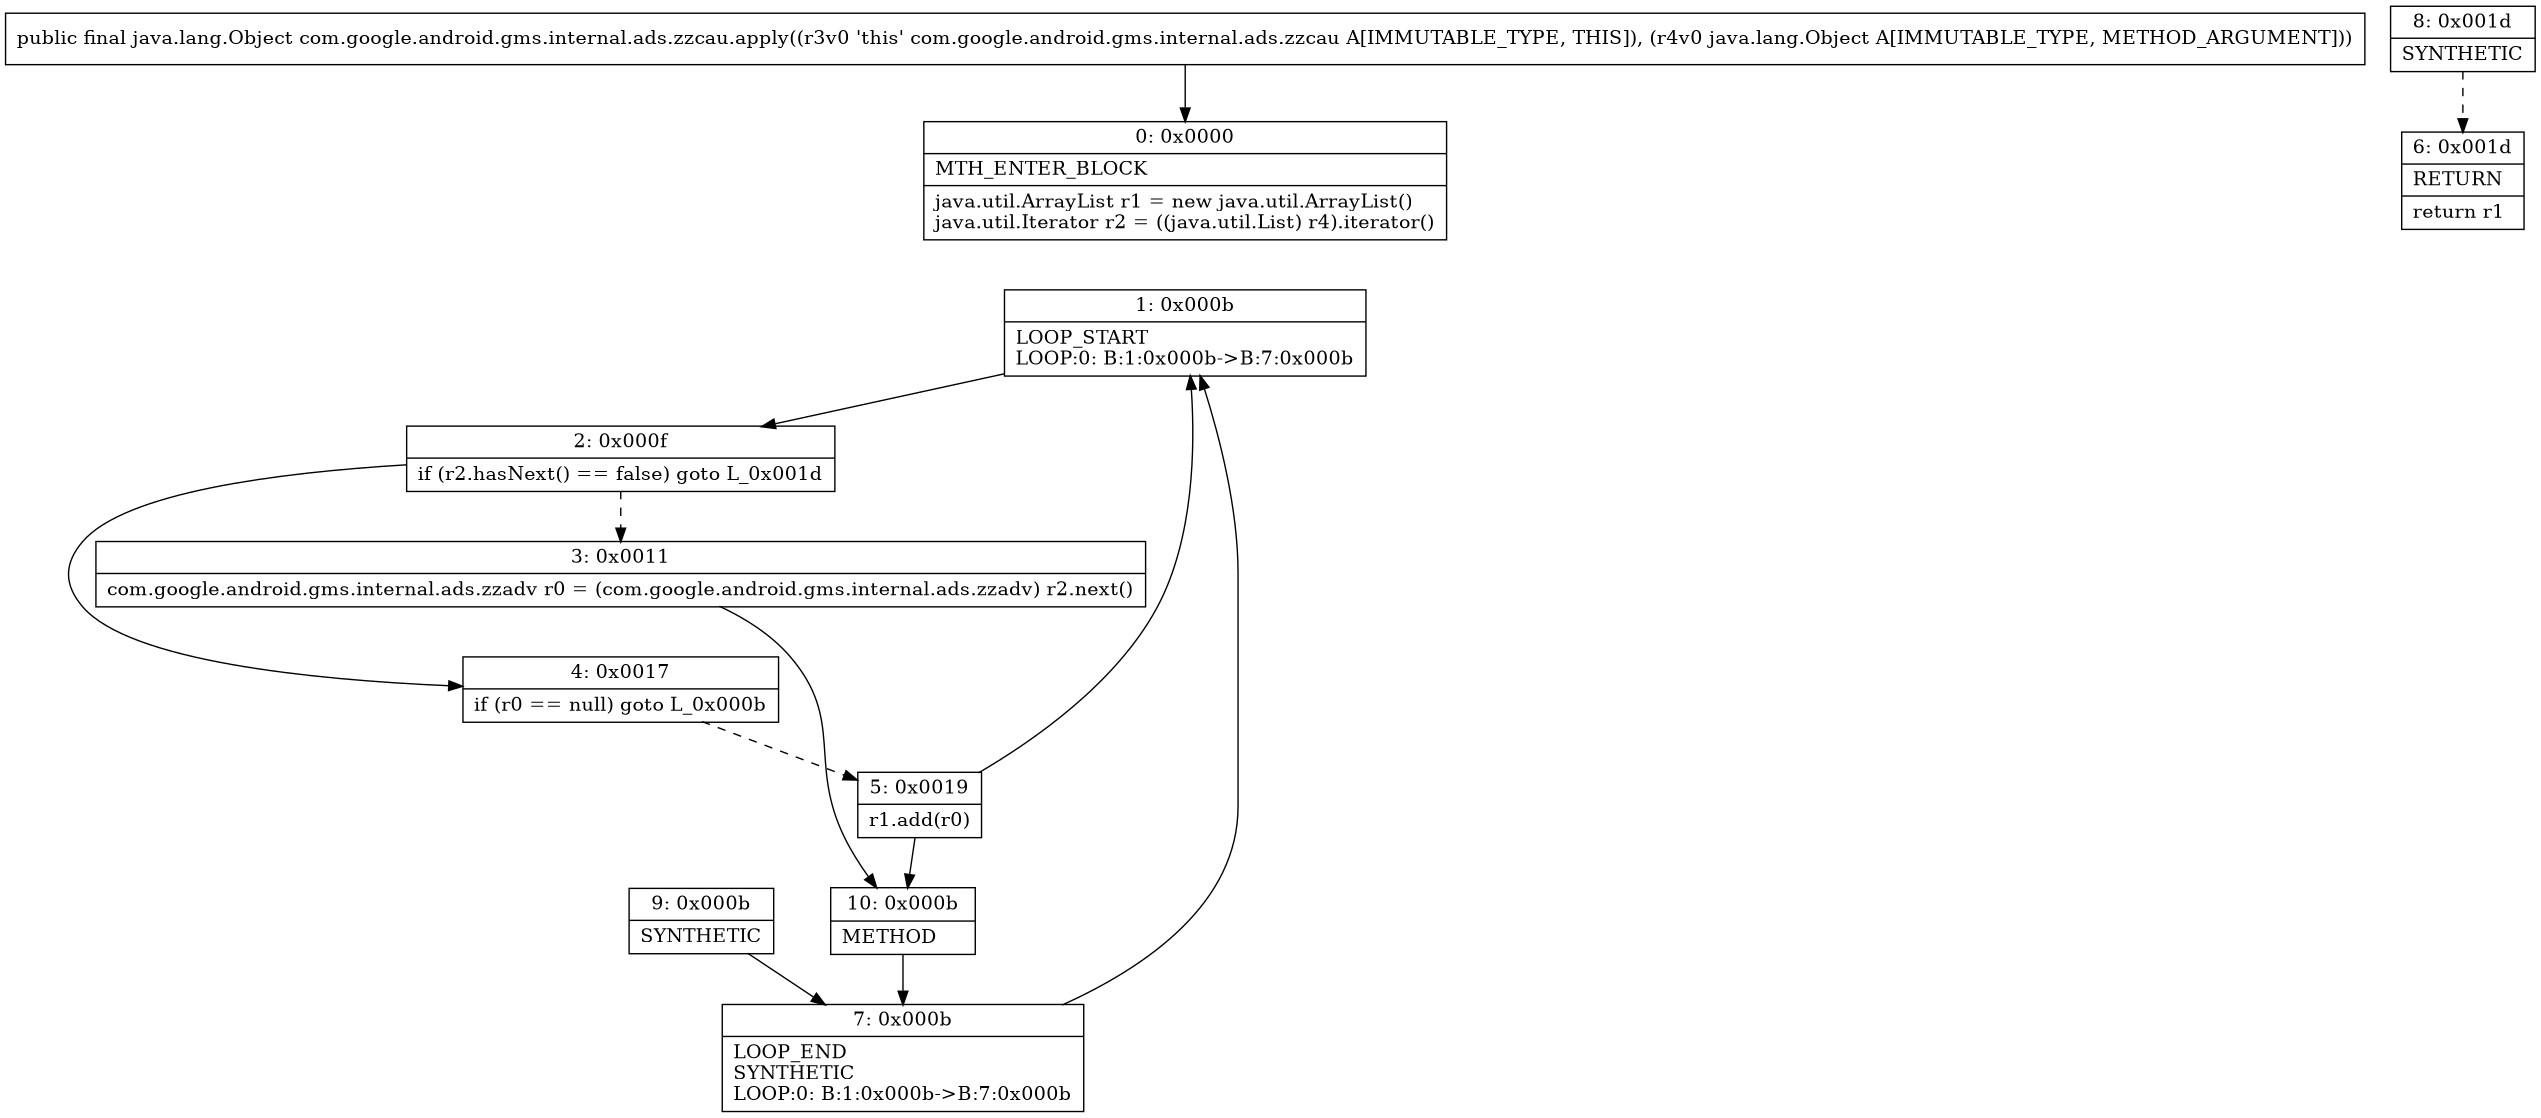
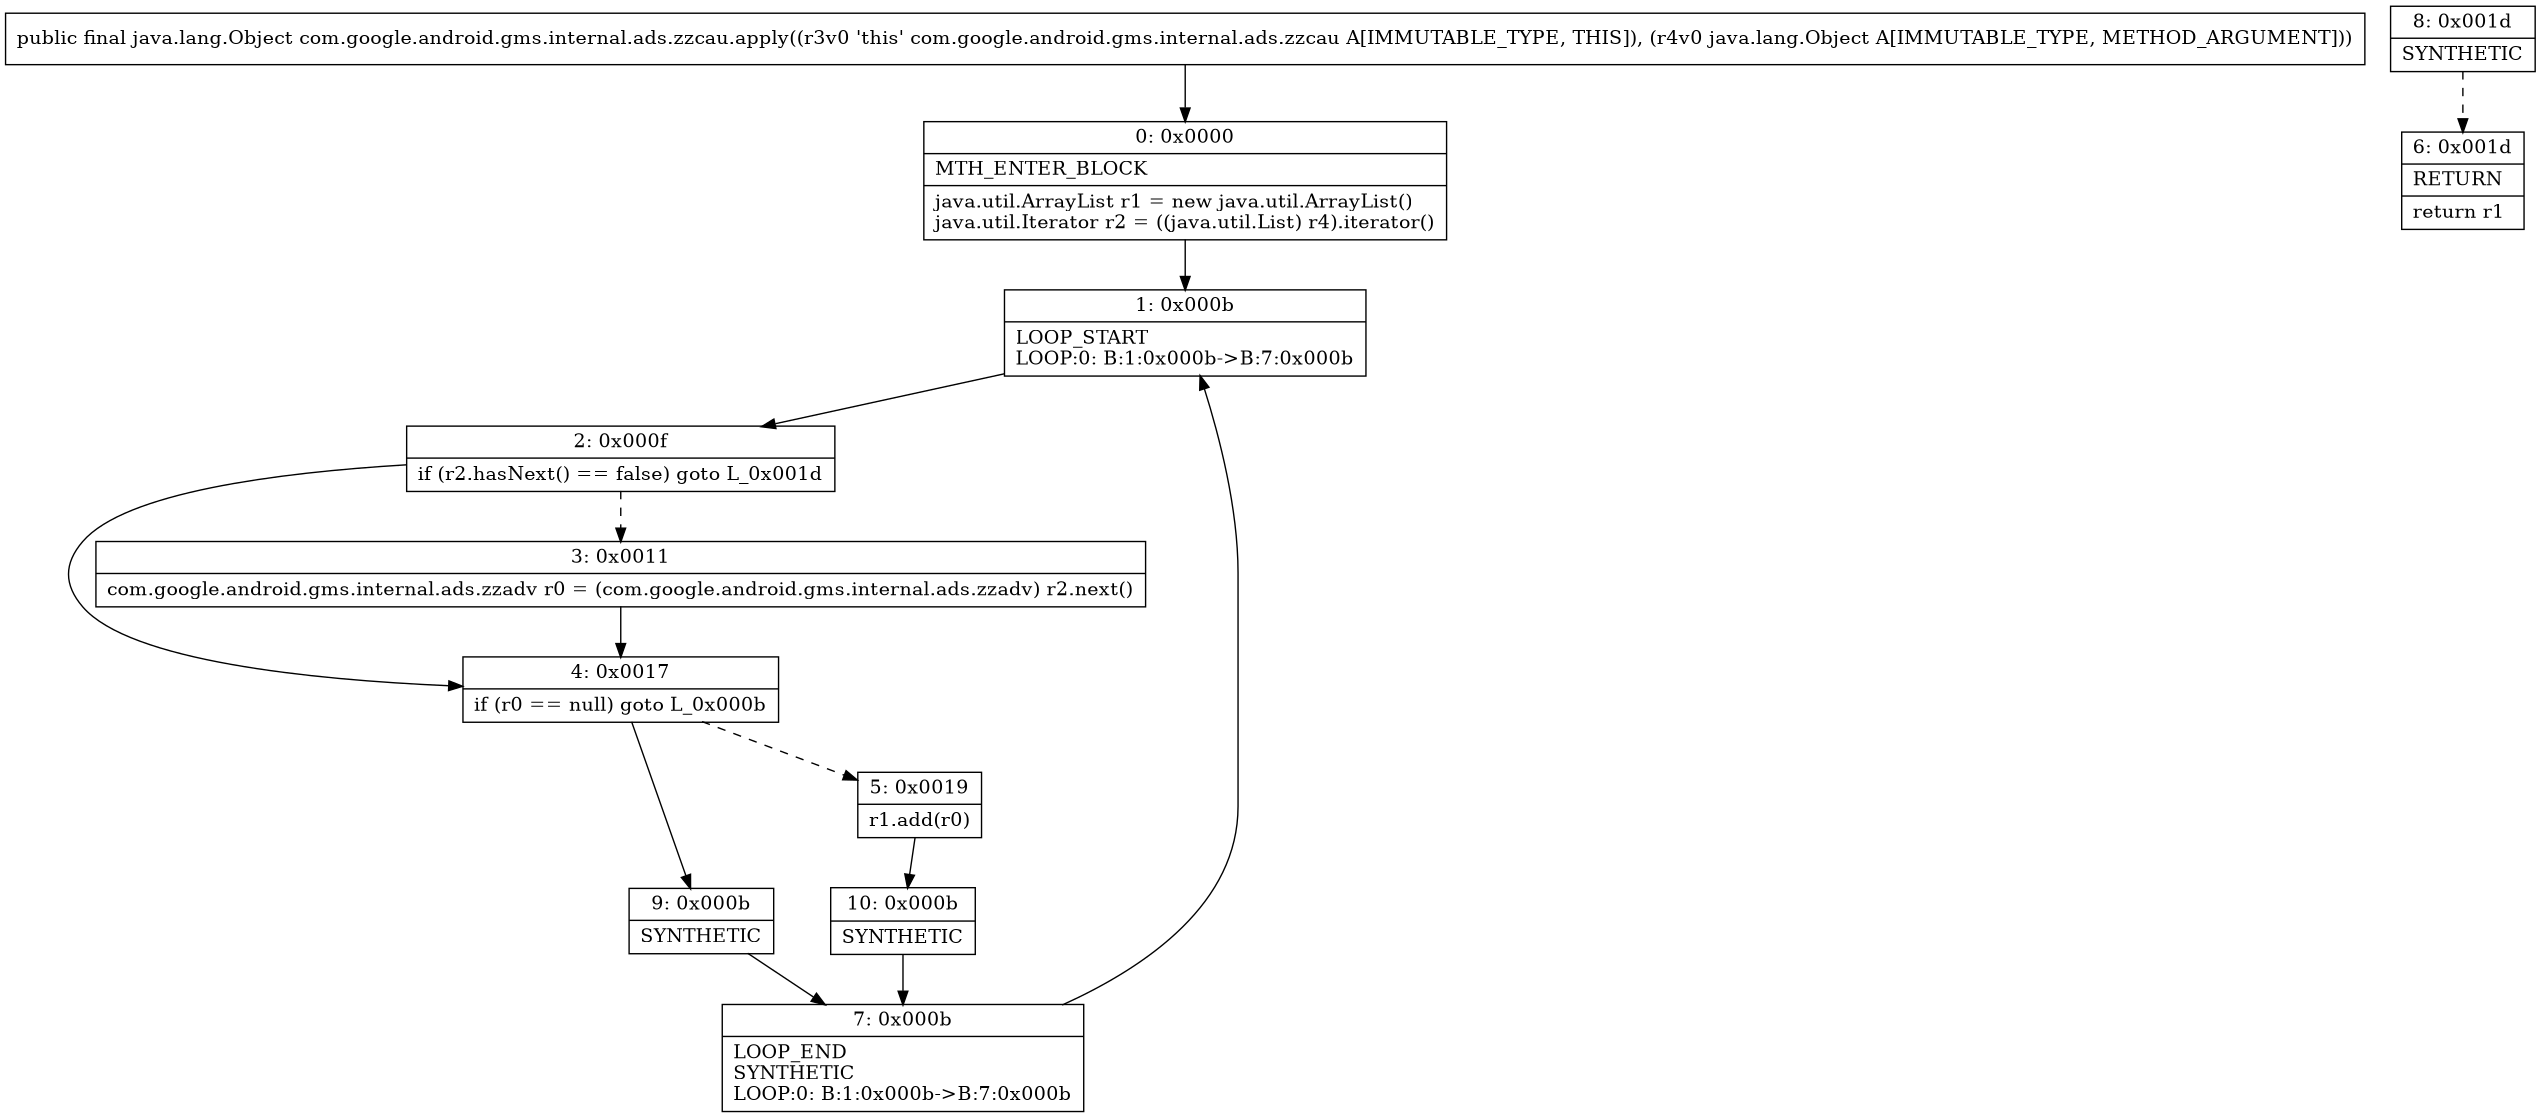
(1151, 617) -> (1185, 258)
(822, 724) -> (621, 625)
none -> (659, 799)
(890, 937) -> (903, 937)
